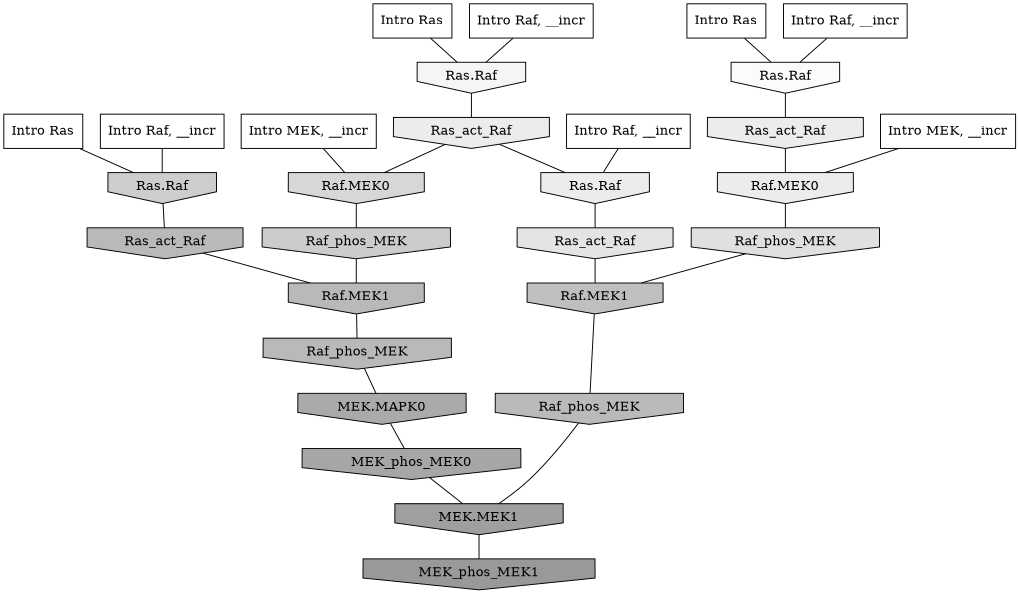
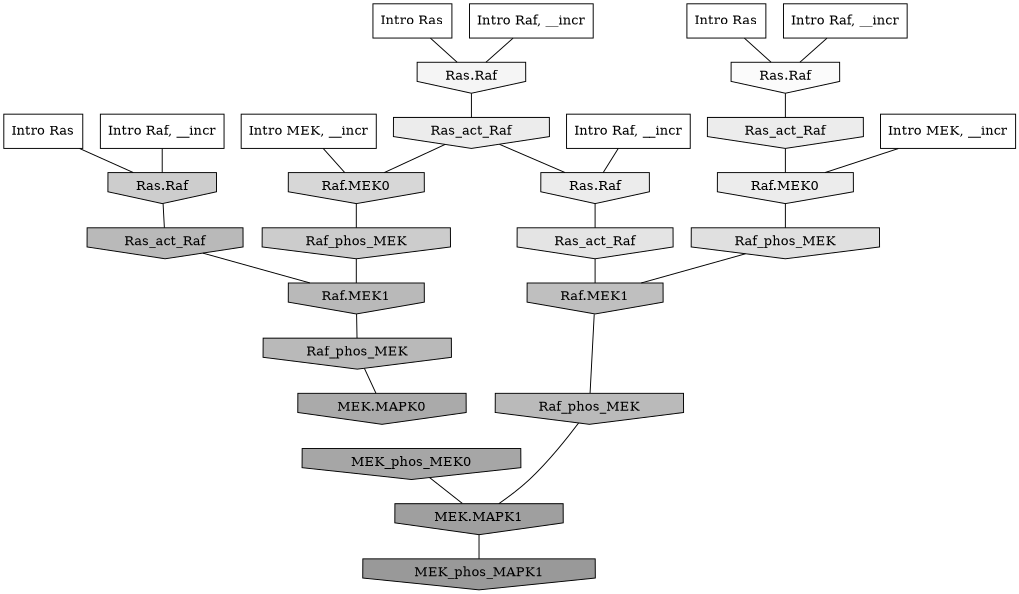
(397, 436) -> none
(479, 518) -> (479, 518)
(479, 573) -> (479, 573)
